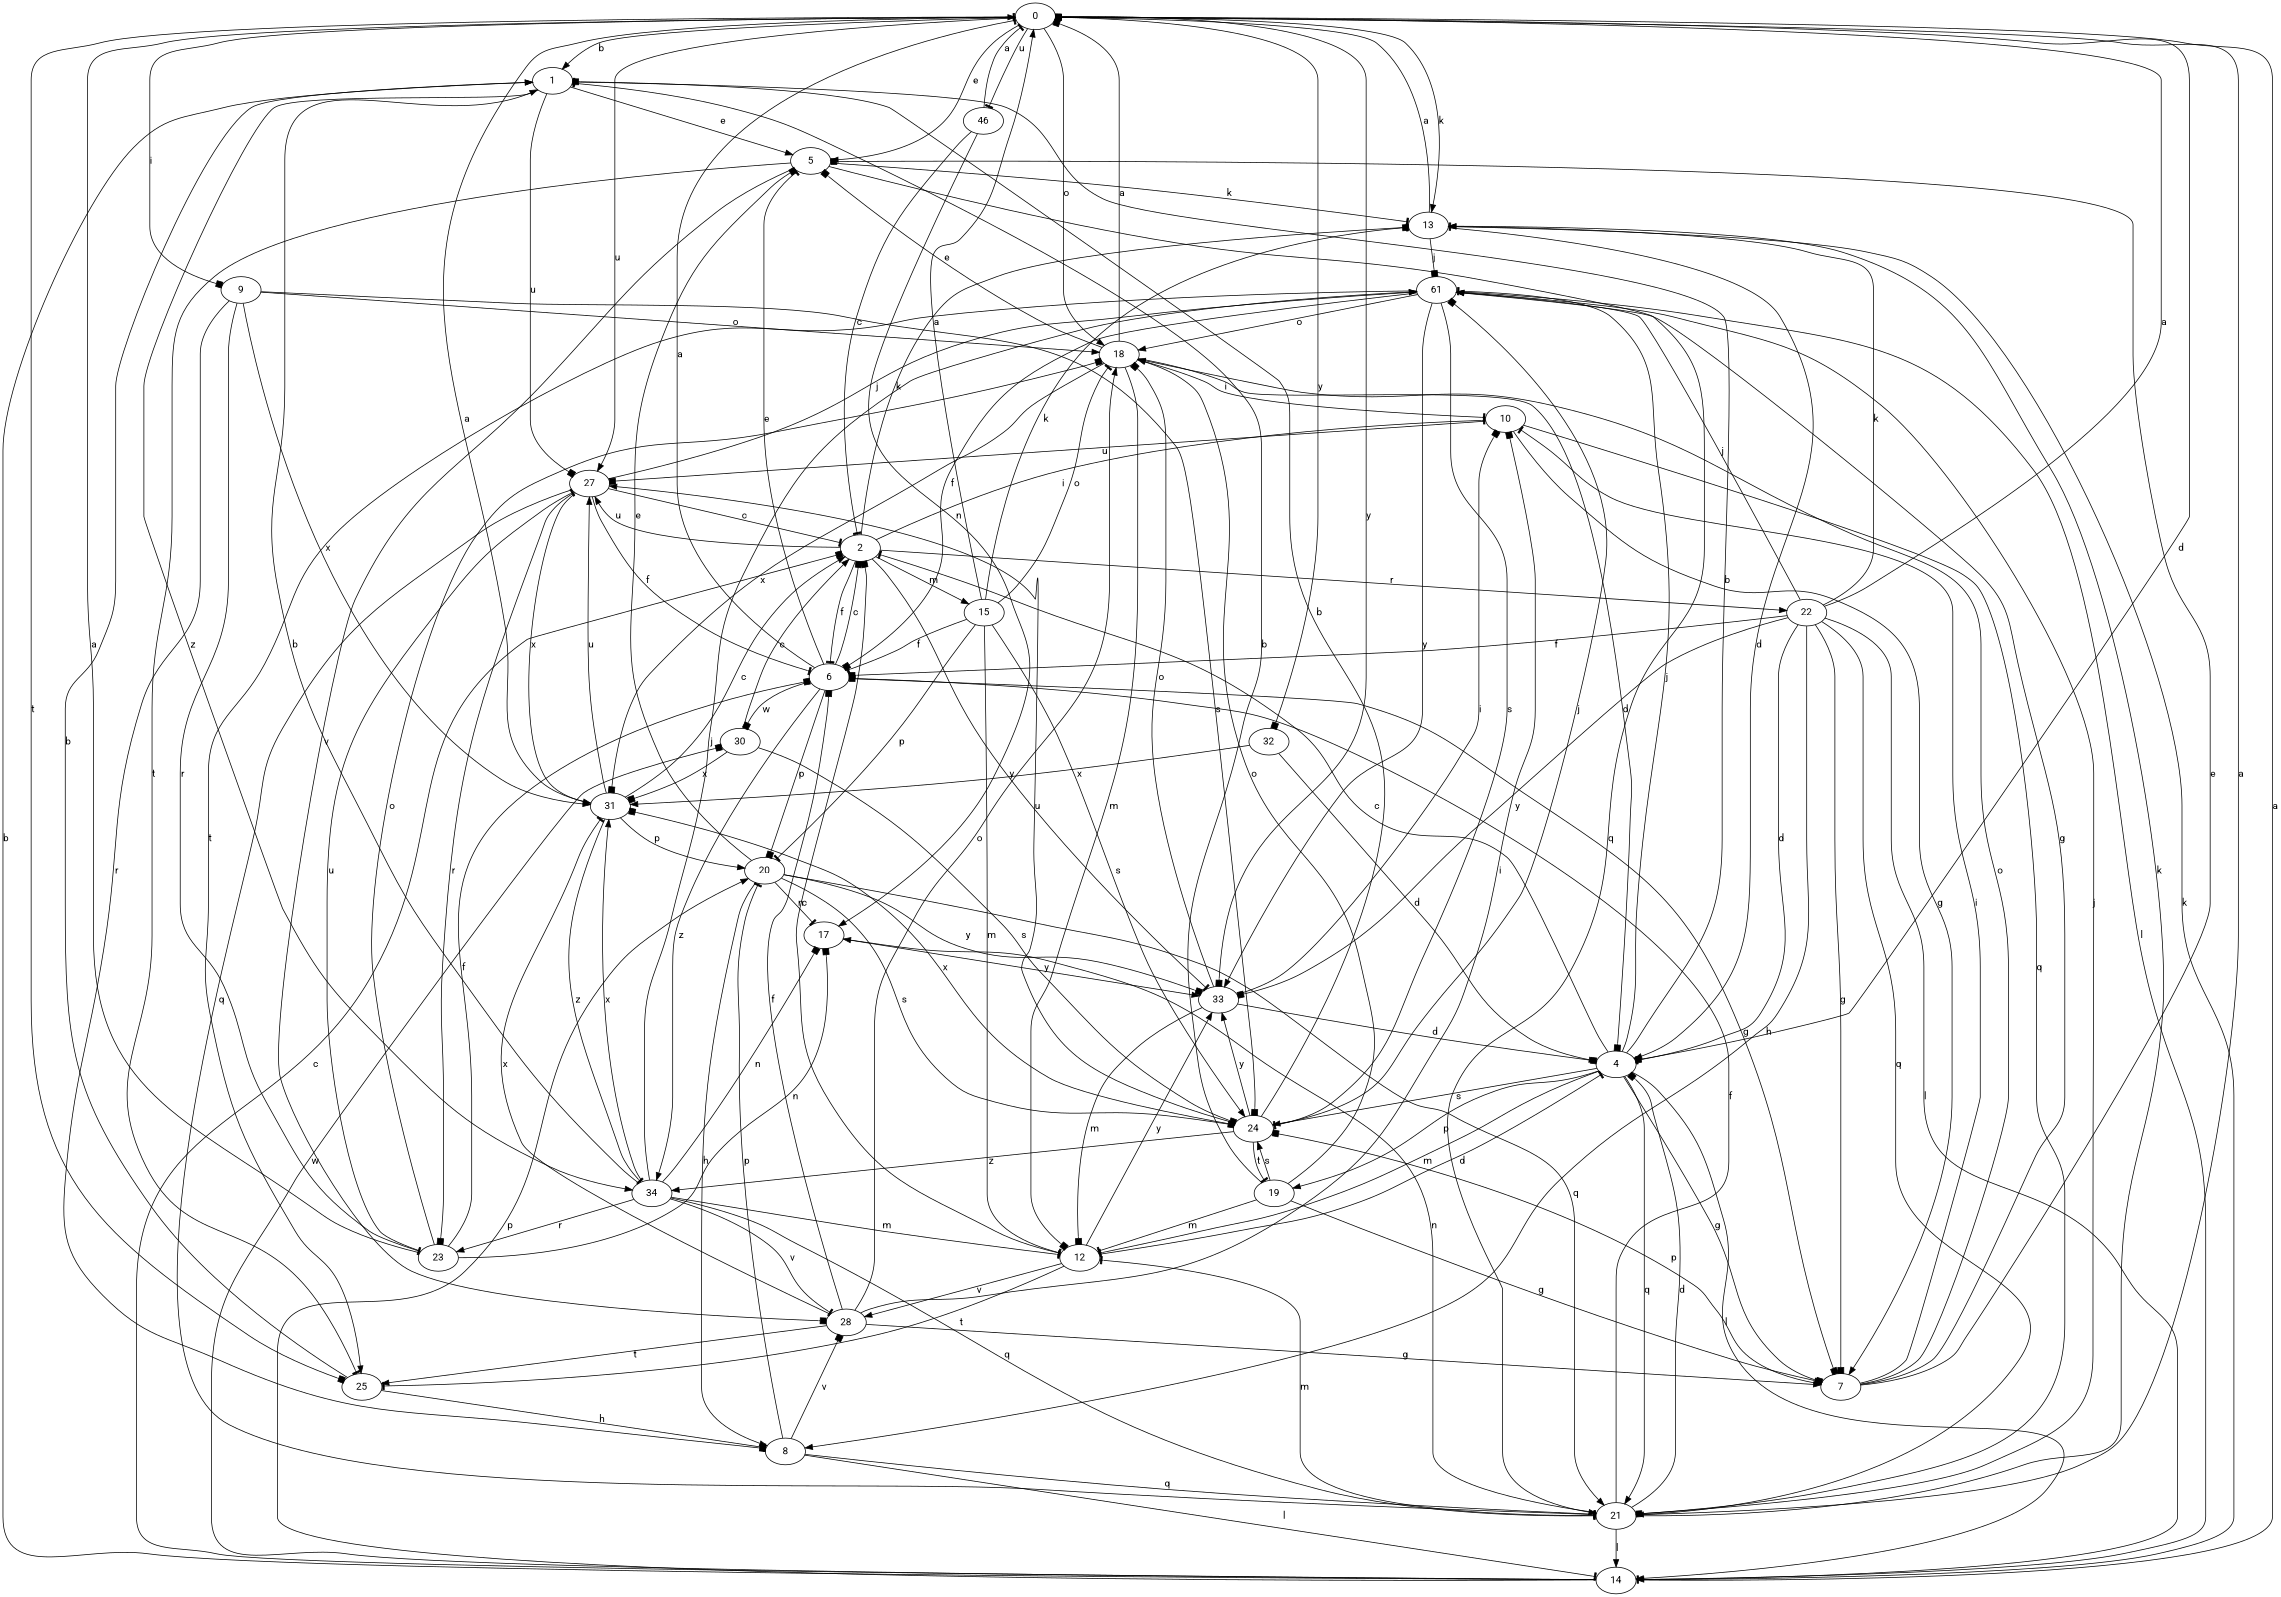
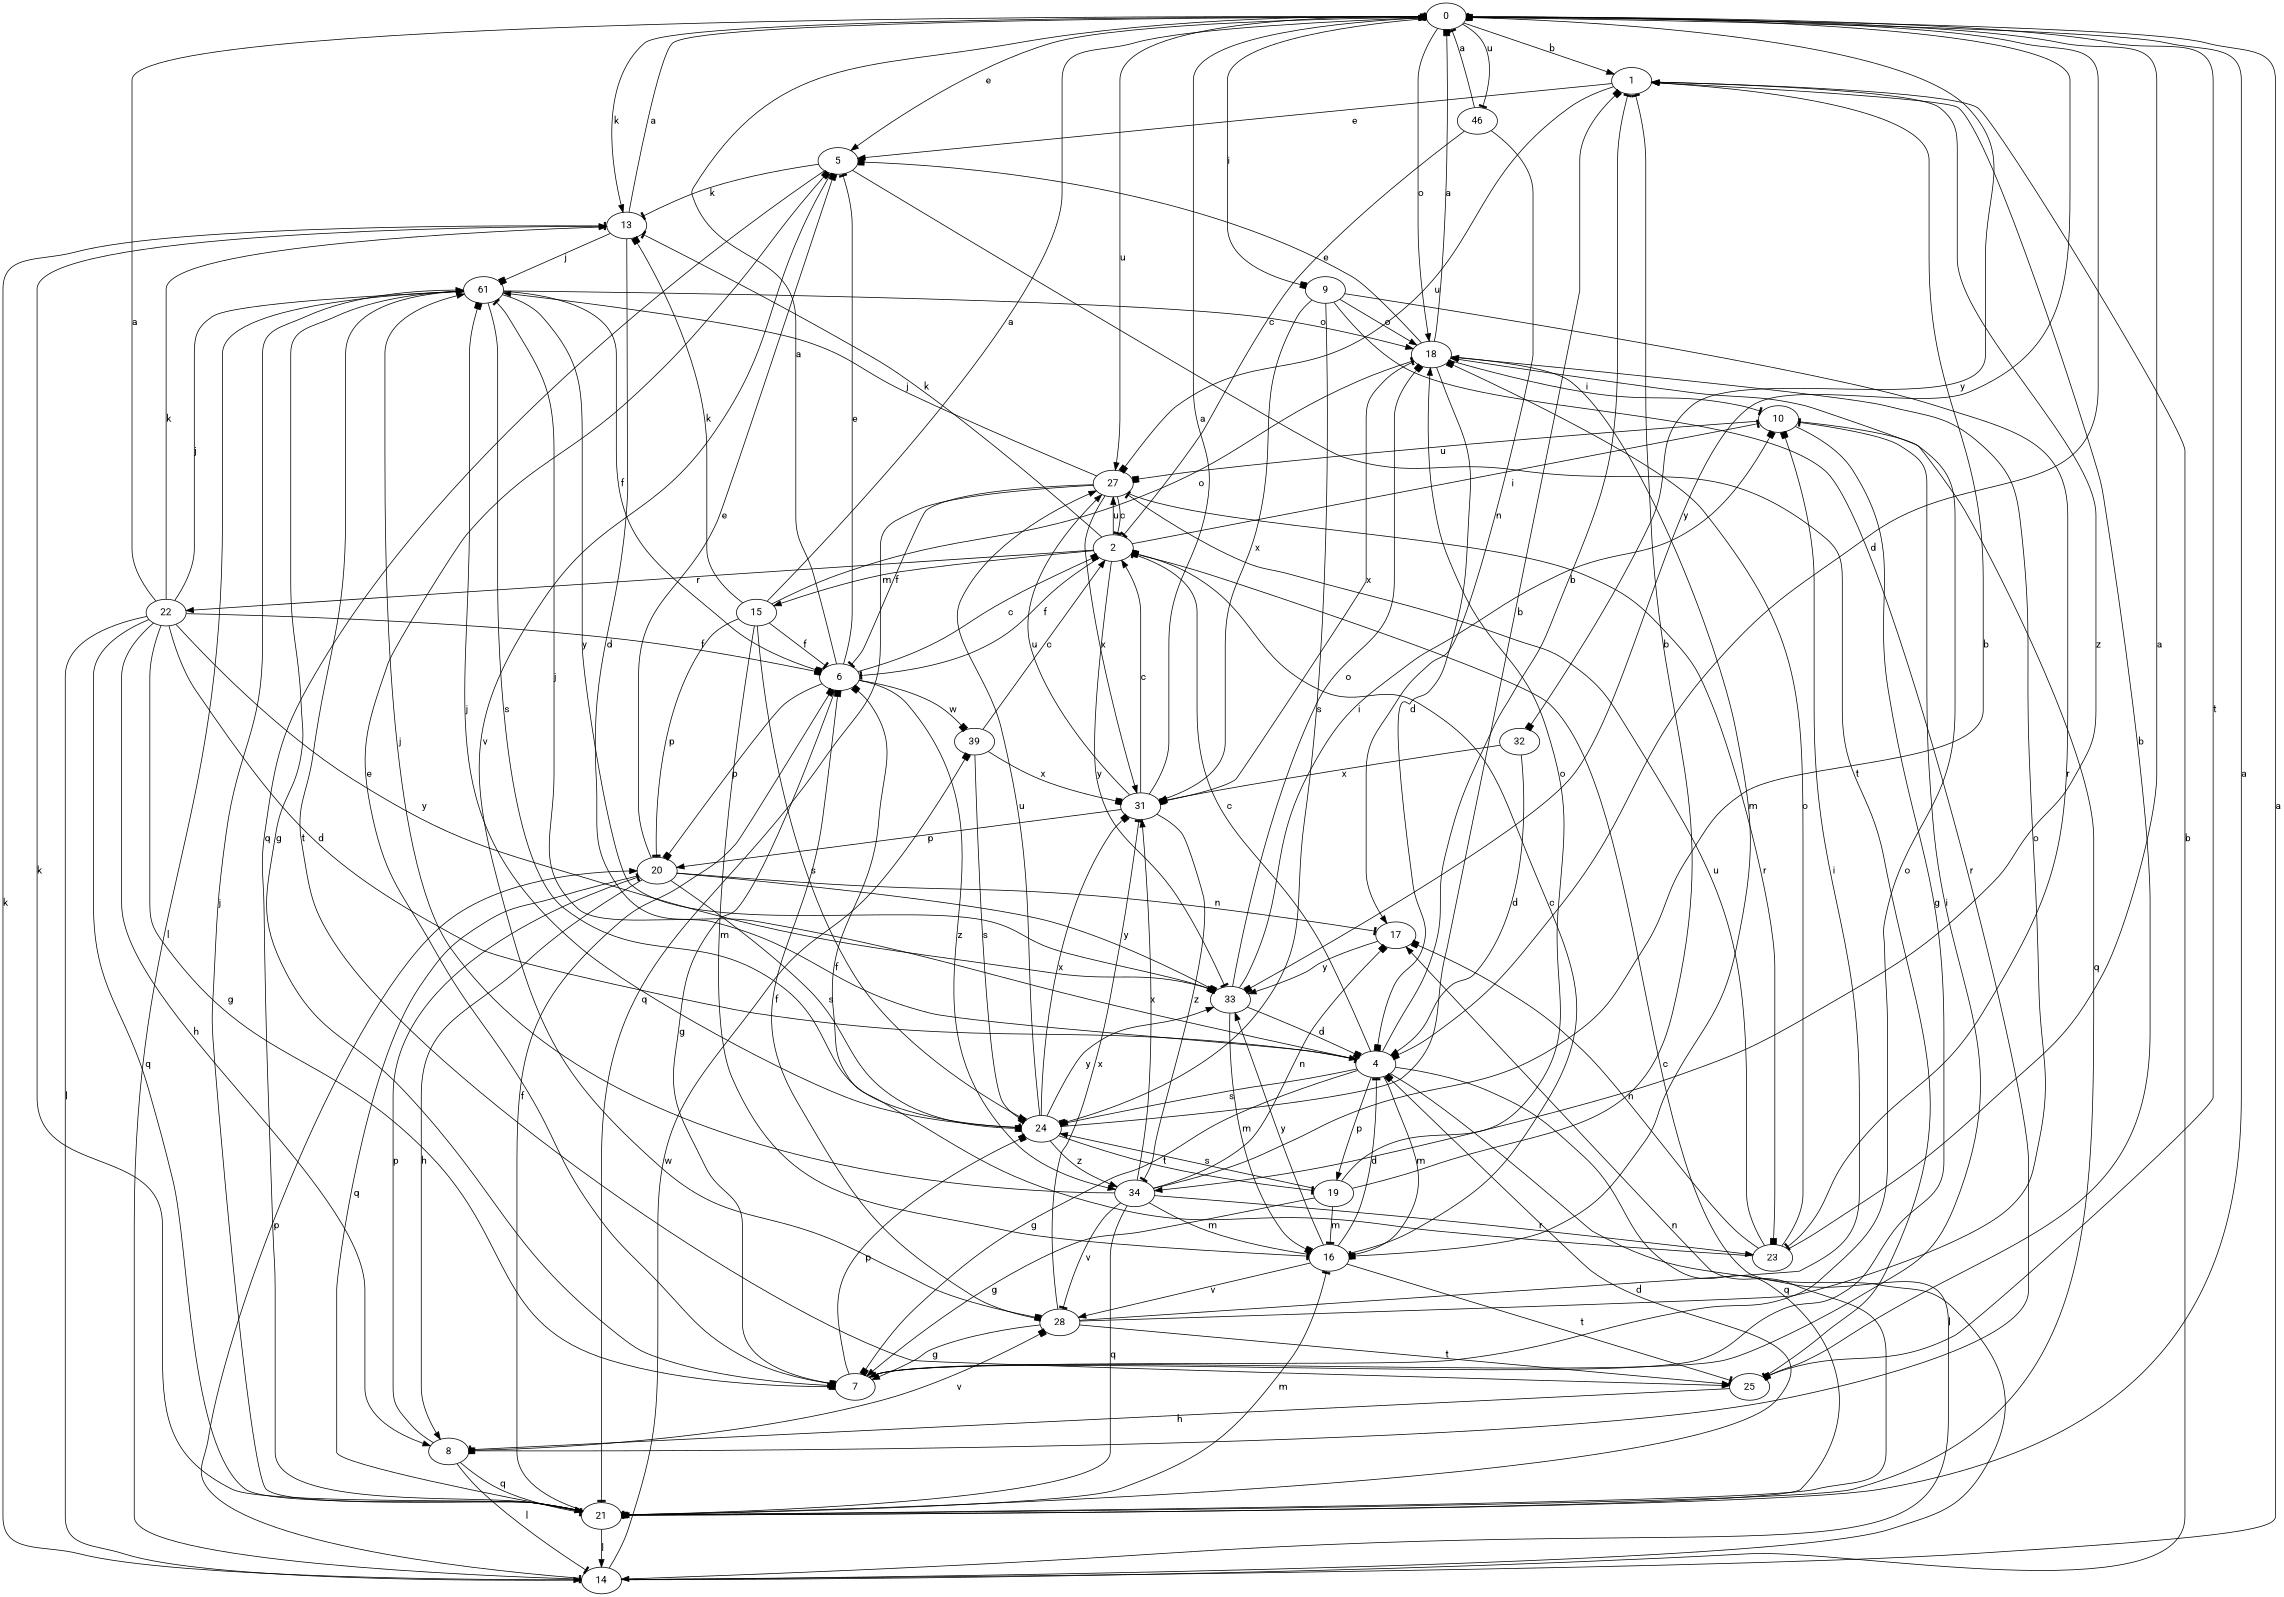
(2030, 714) -> (268, 883)
(740, 742) -> (975, 742)
(1080, 1258) -> (1329, 1258)
